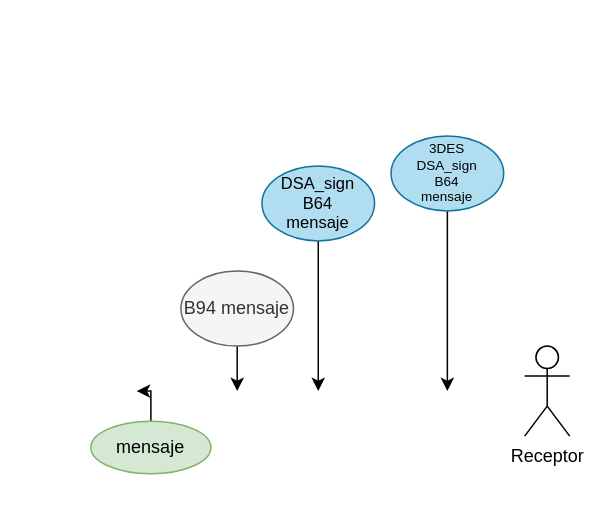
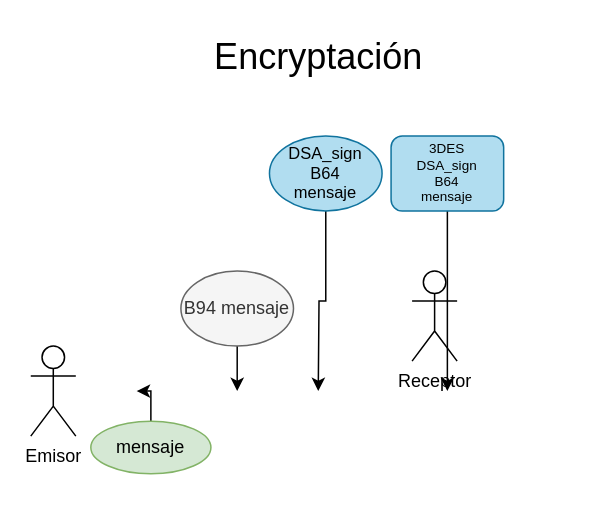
none -> (318, 57)
(447, 173) -> (447, 173)
(318, 203) -> (326, 173)
none -> (53, 391)
(547, 391) -> (434, 316)
